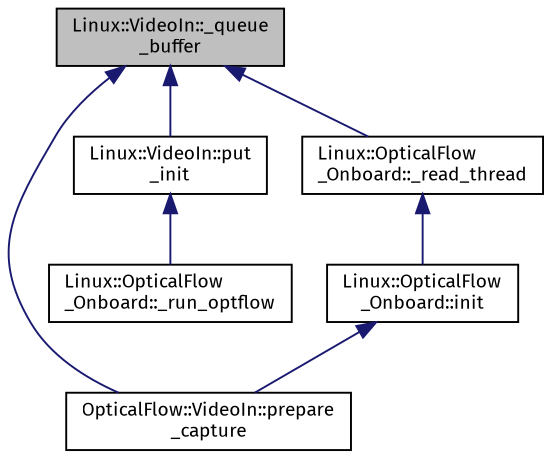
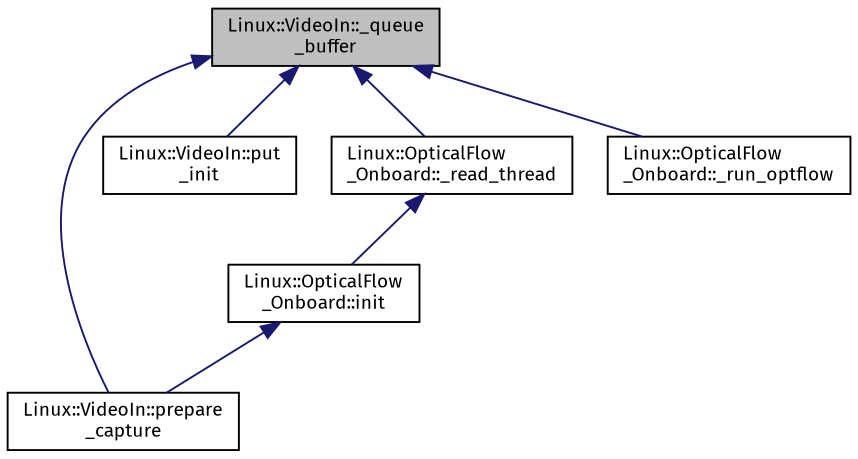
(170, 239) -> (537, 104)
(209, 421) -> (123, 421)
